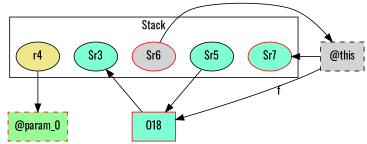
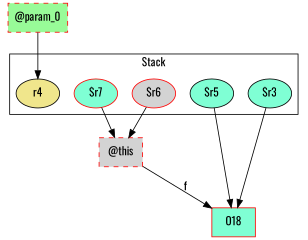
(310, 57) -> (107, 119)
(342, 57) -> (121, 152)
(38, 88) -> (38, 49)
(127, 94) -> (253, 154)
